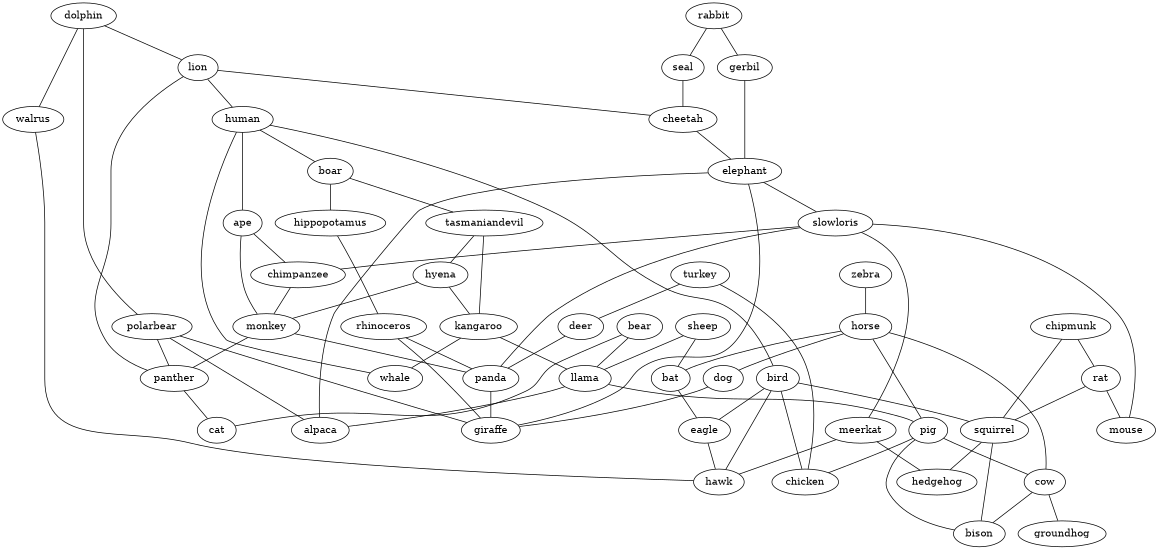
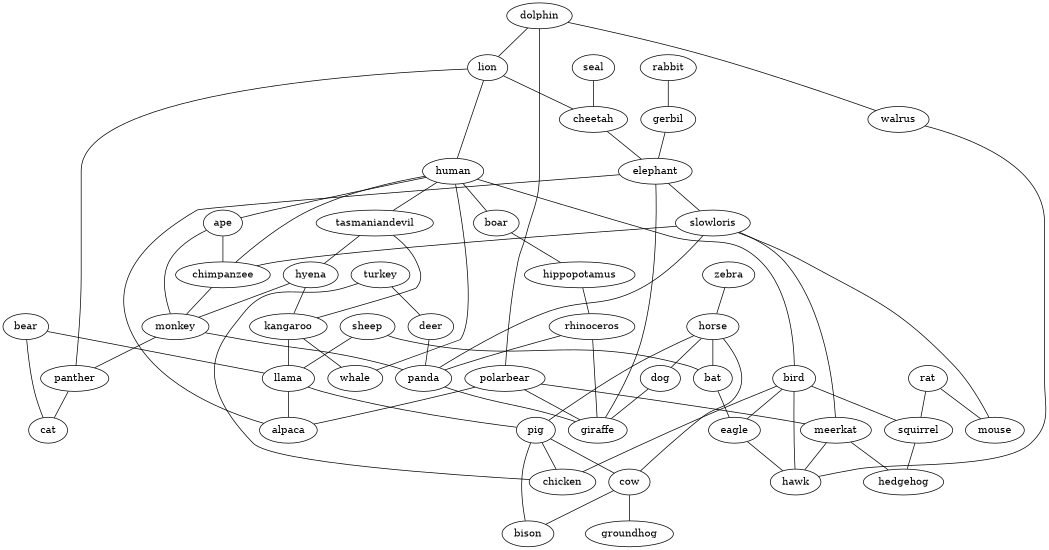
(698, 42) -> none
(401, 195) -> (415, 196)
none -> (323, 204)
(1071, 327) -> none
(163, 353) -> (673, 403)
(987, 482) -> none
